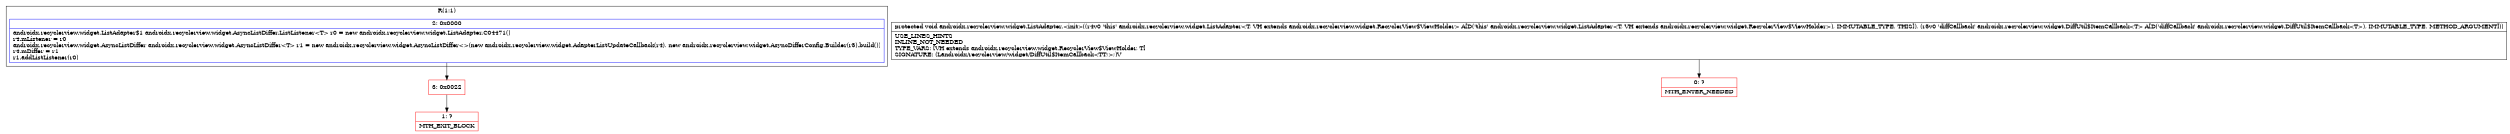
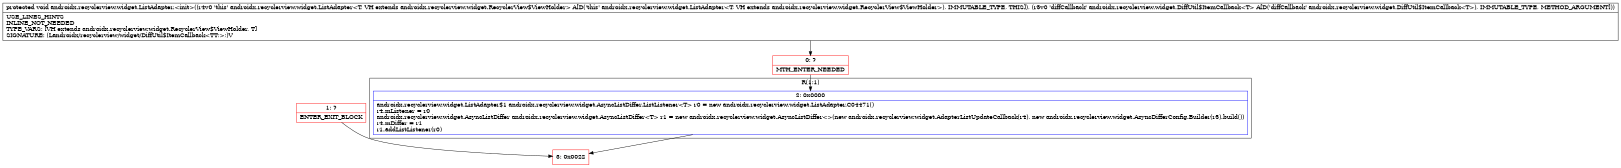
none -> (811, 81)
(447, 101) -> (442, 150)
(447, 126) -> (331, 117)
